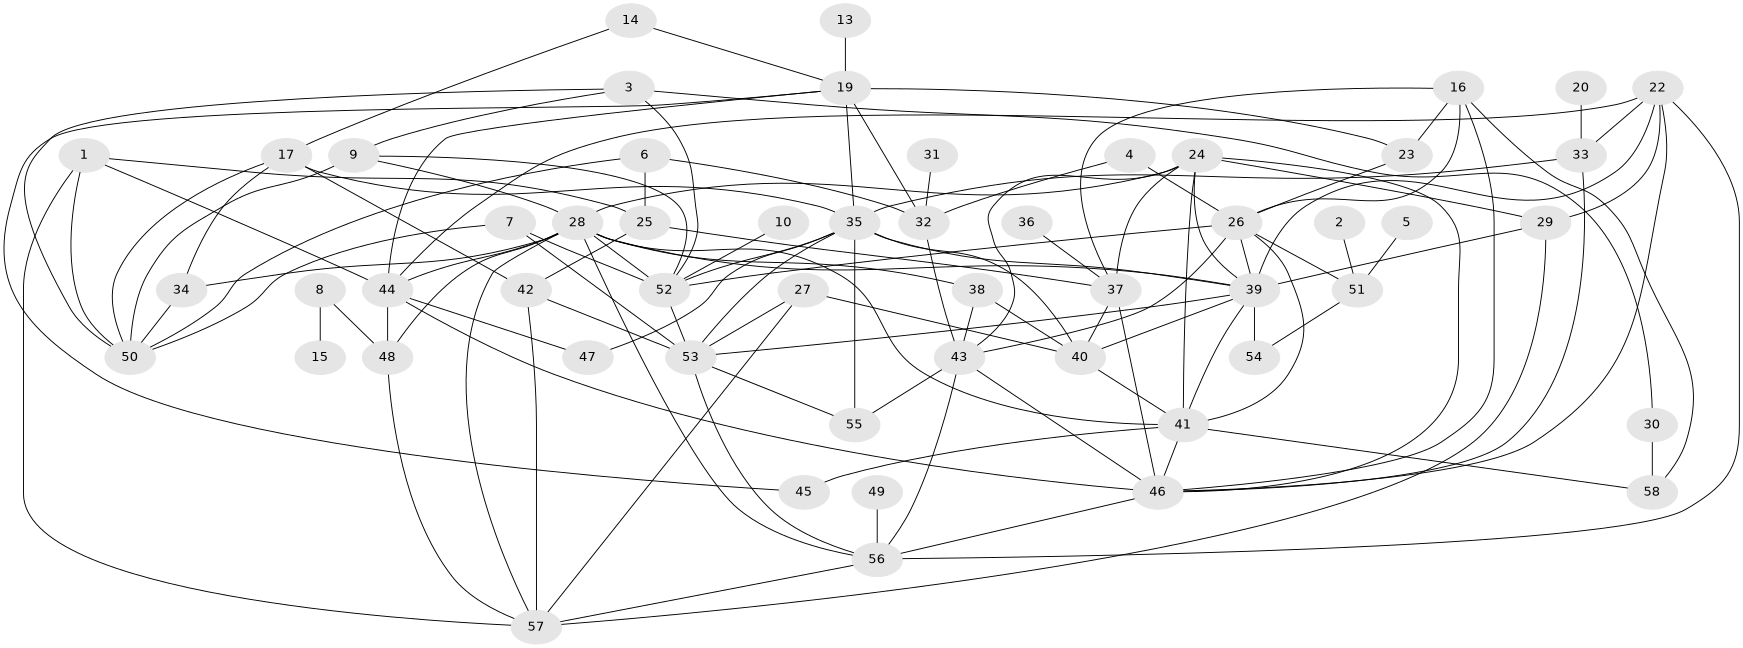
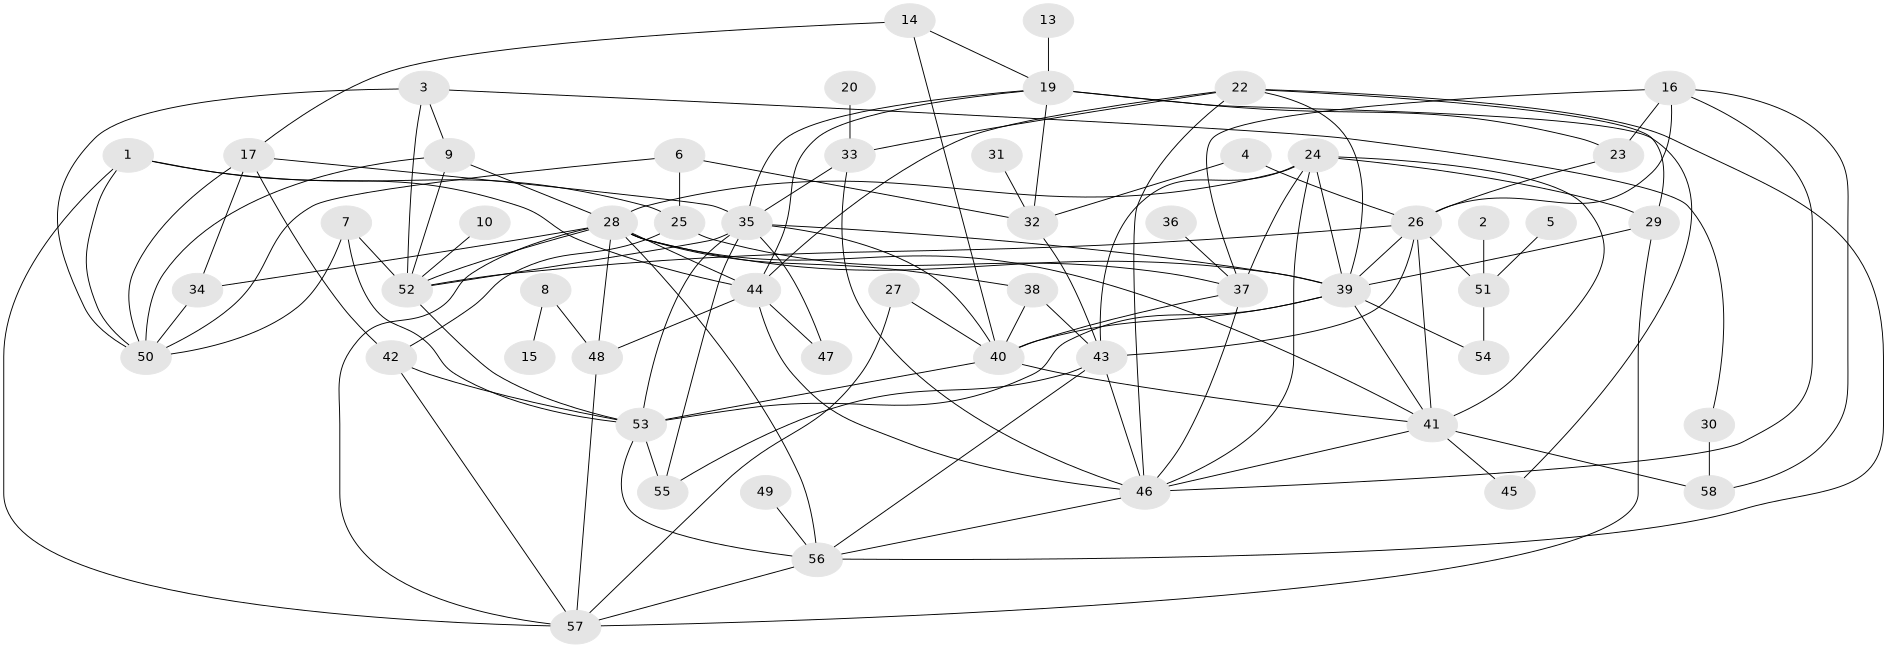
none -> (952, 181)
(747, 324) -> (820, 391)
